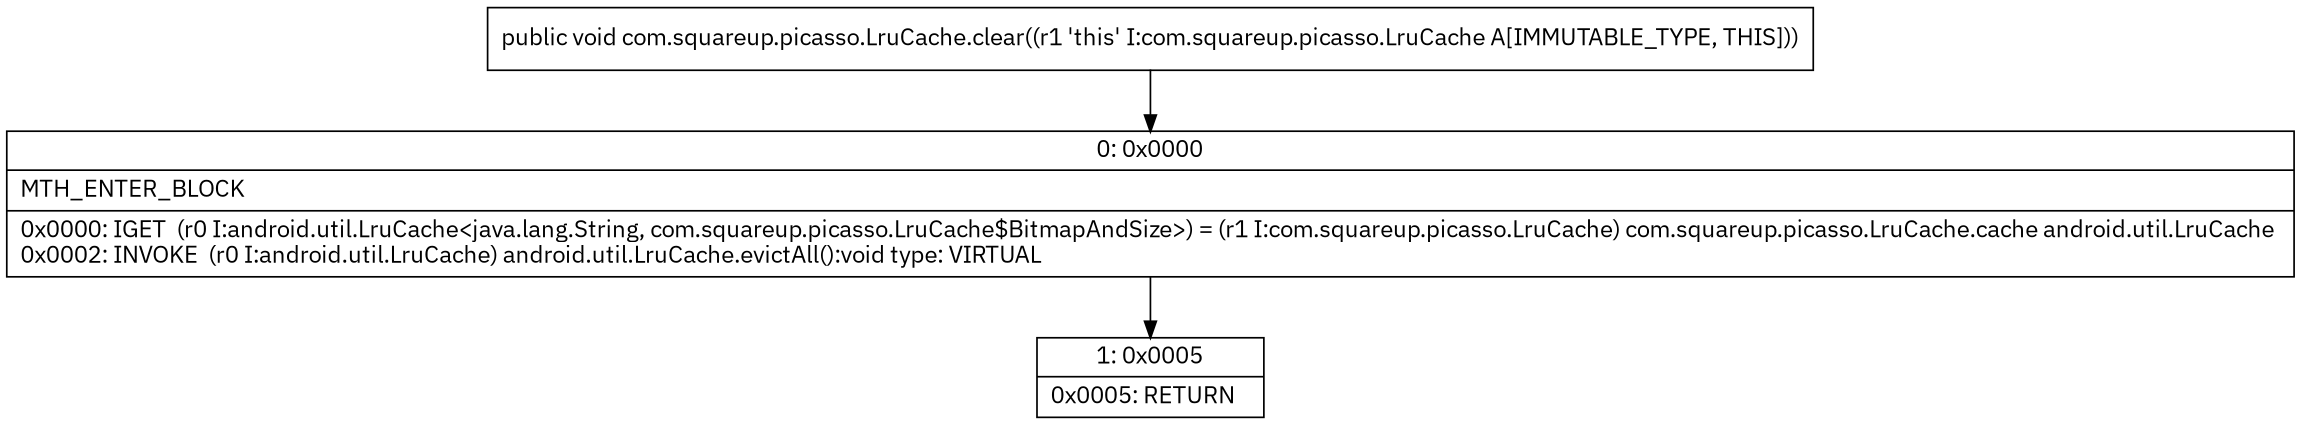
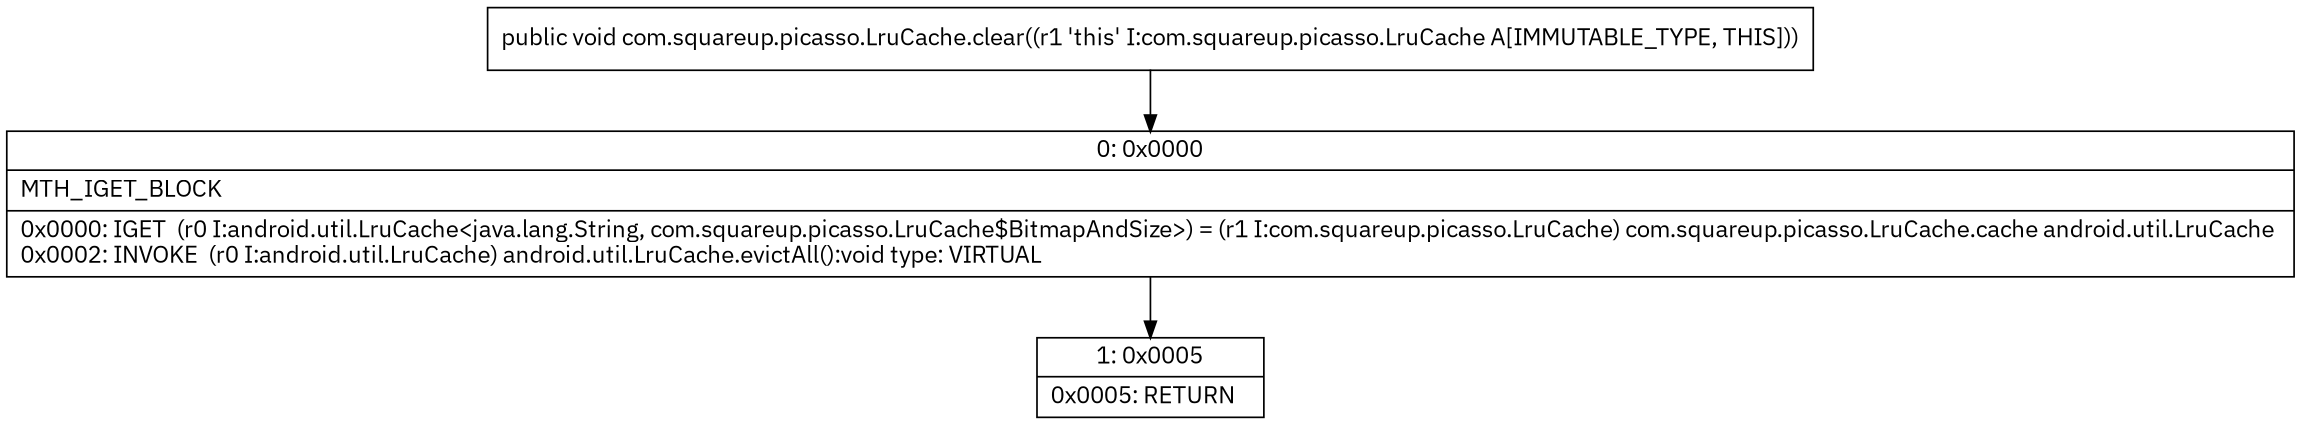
(133, 190) -> (122, 190)
